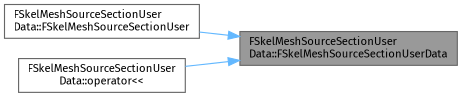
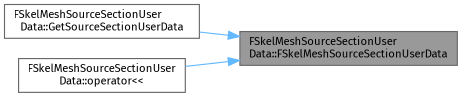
(102, 21) -> (102, 21)
